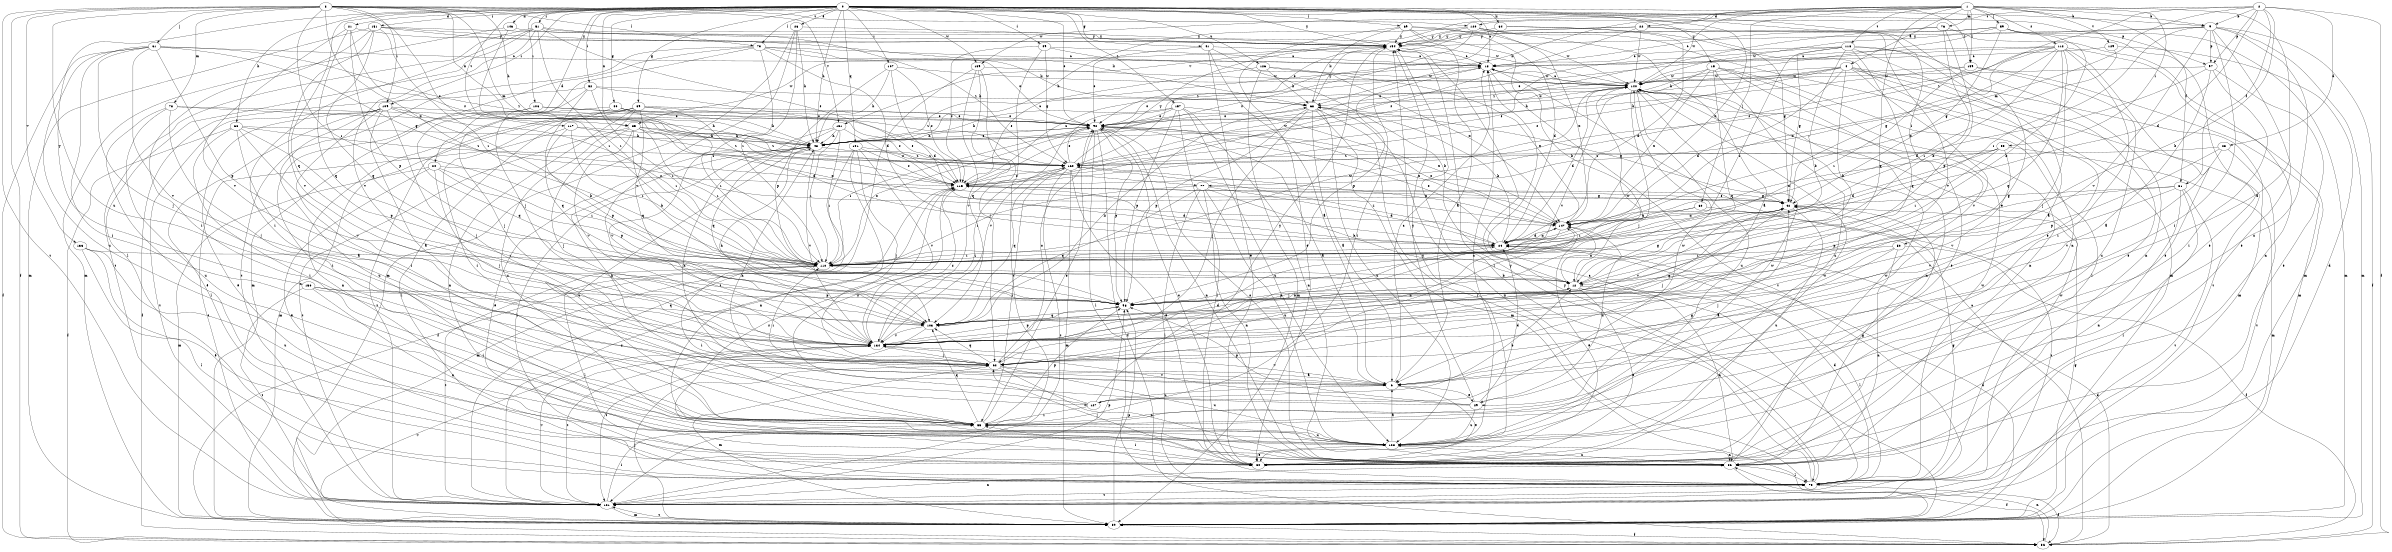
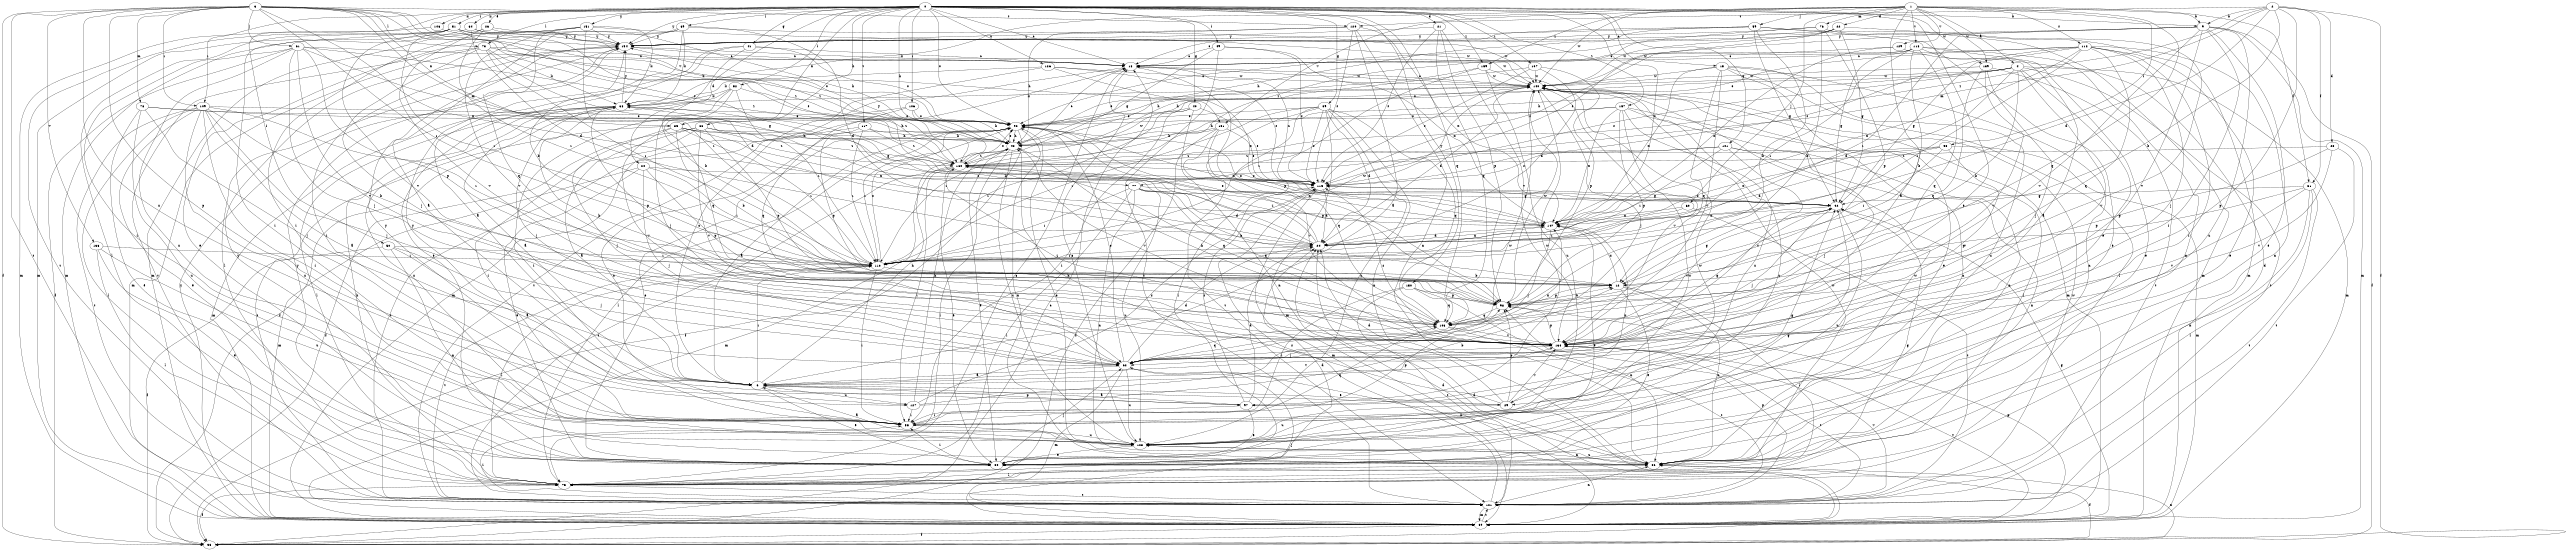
(493, 17) -> (621, 17)
(1694, 37) -> (1619, 37)
(1140, 56) -> (1083, 58)
(605, 147) -> (1109, 170)
none -> (1013, 396)
(798, 430) -> (1208, 271)
